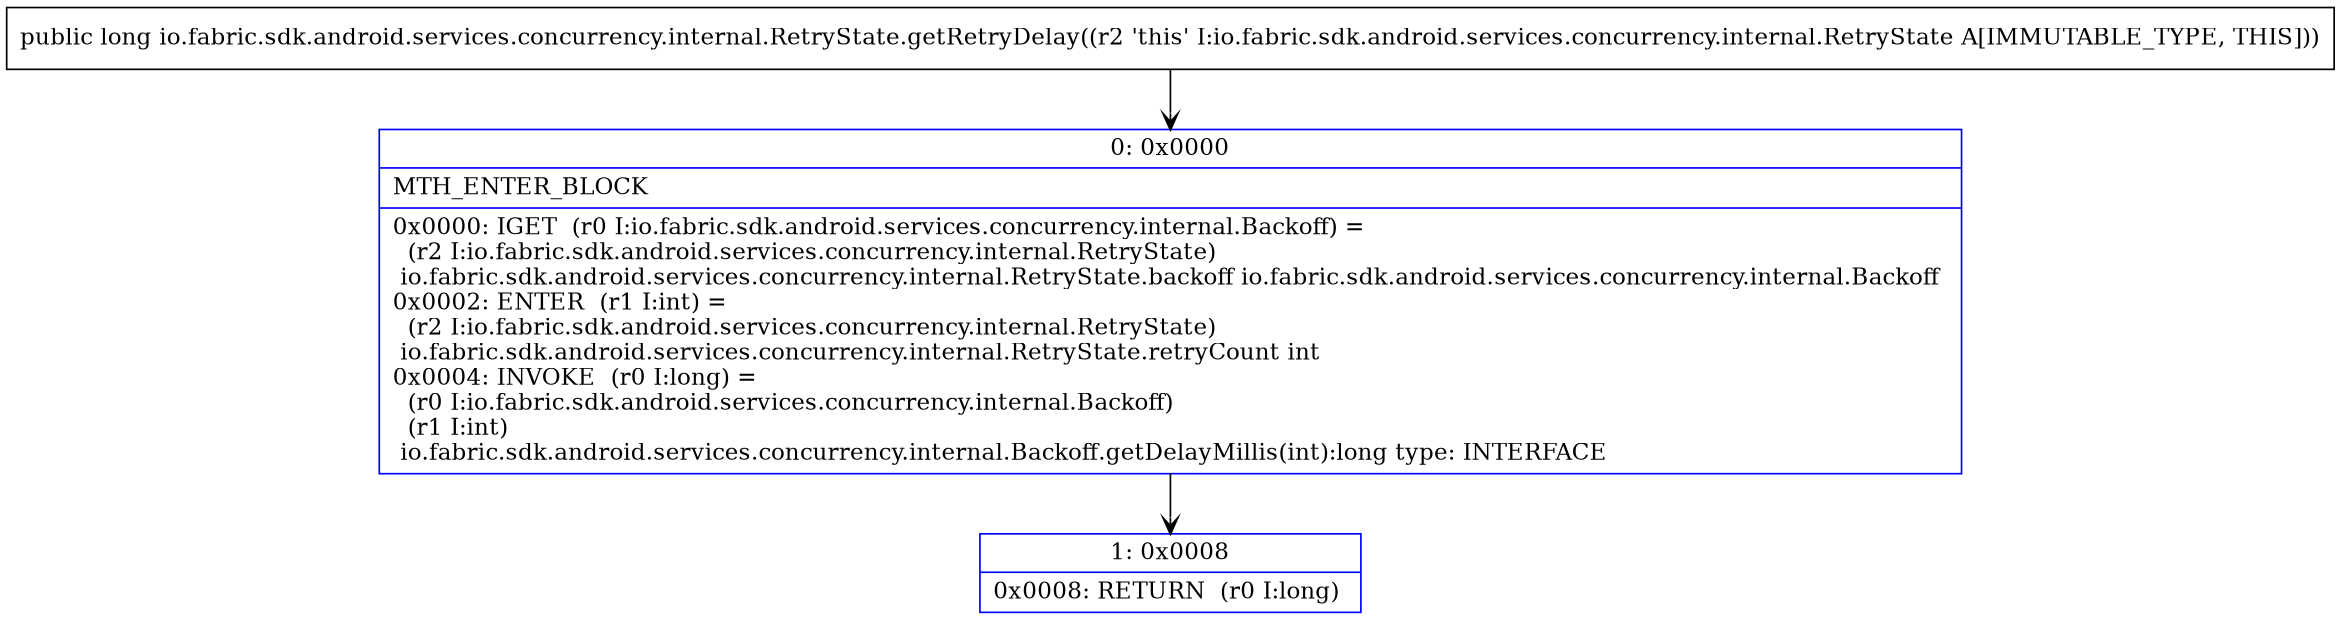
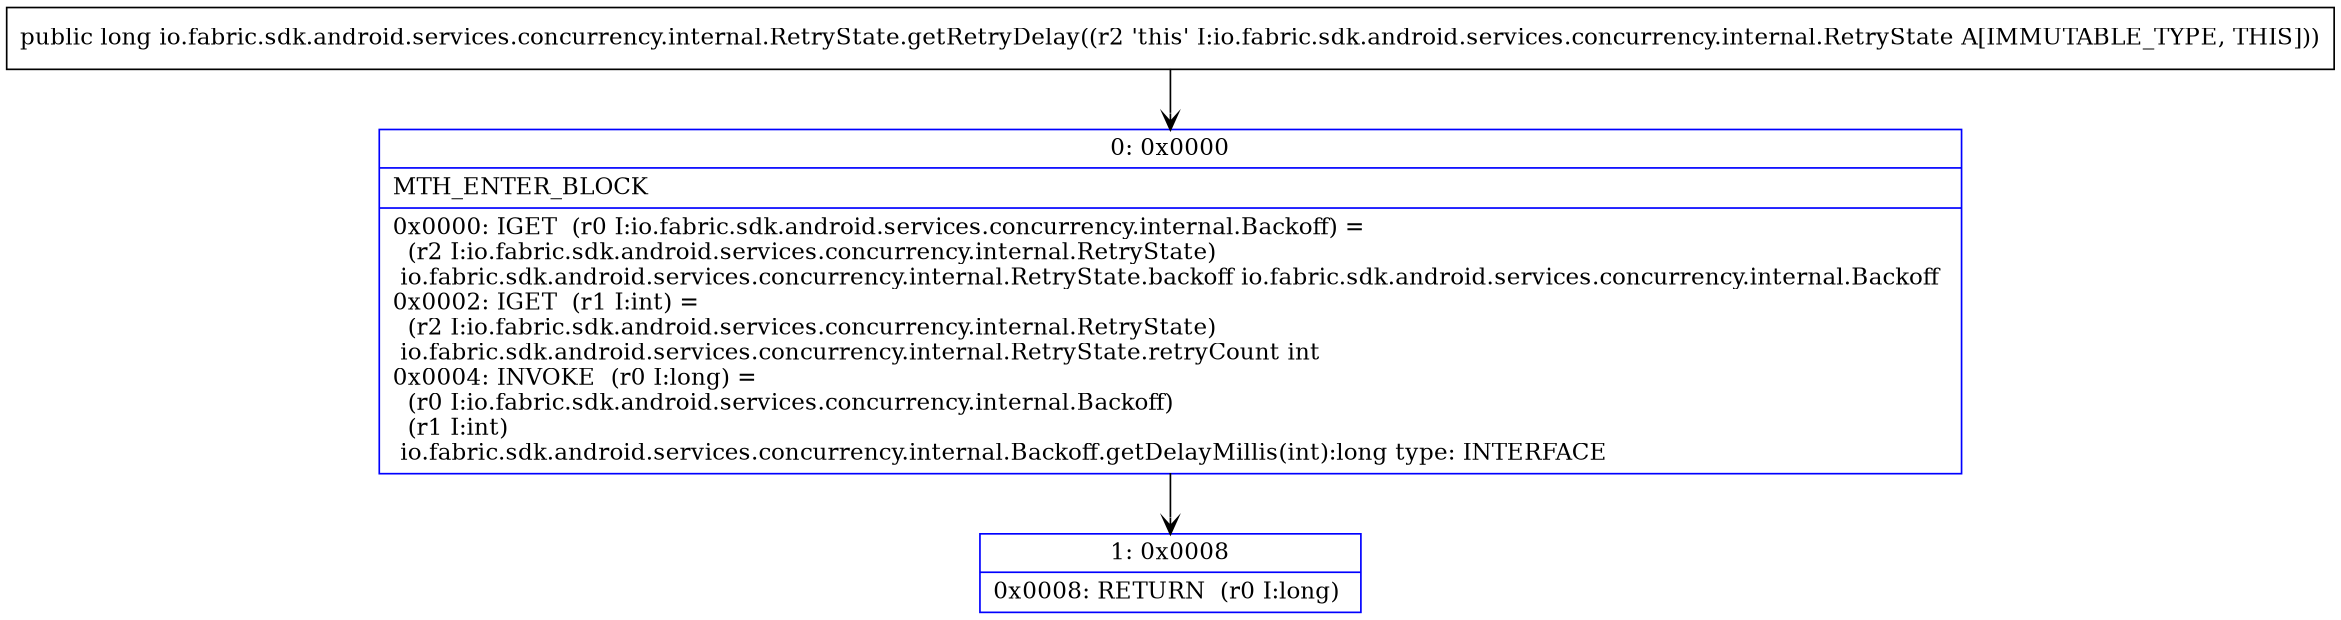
(564, 302) -> (551, 302)
